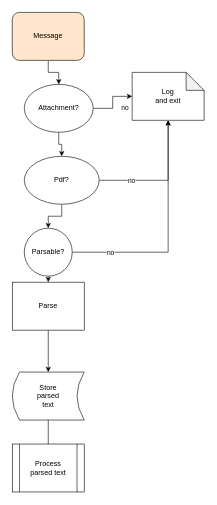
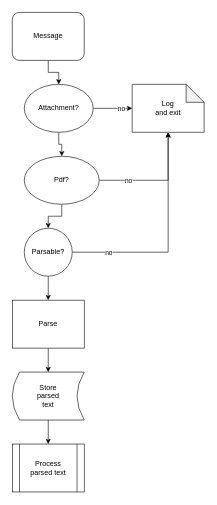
(48, 36) -> (48, 36)
(168, 96) -> (168, 108)
(48, 306) -> (48, 324)
(48, 440) -> (48, 438)
